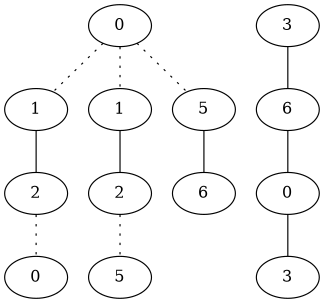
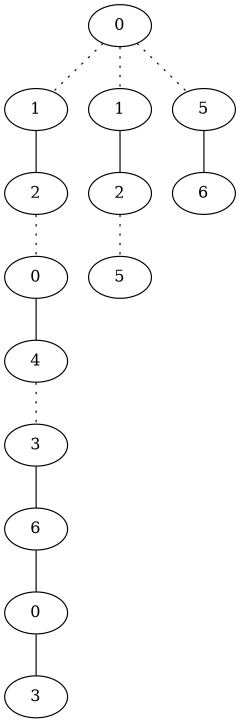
none -> (36, 361)
